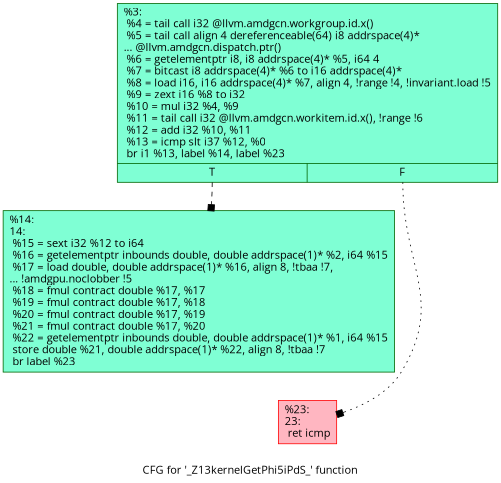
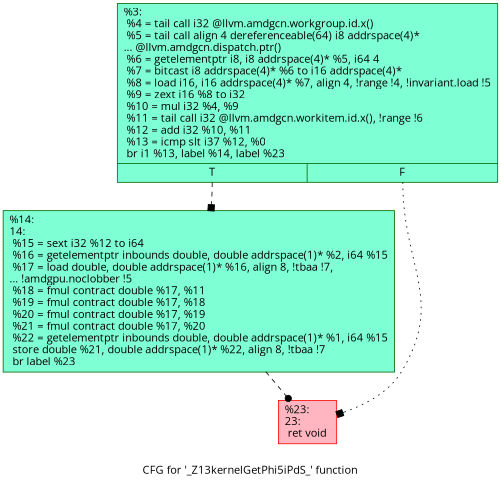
(108, 291) -> (108, 291)
none -> (276, 384)
(308, 434) -> (306, 434)
